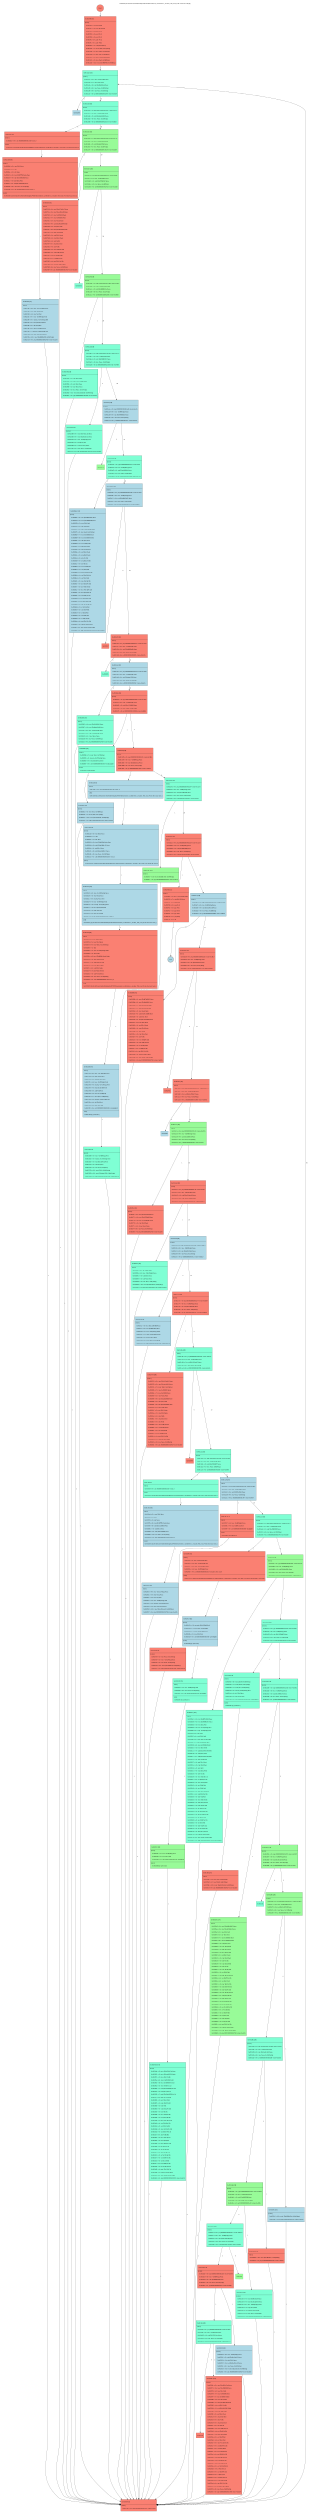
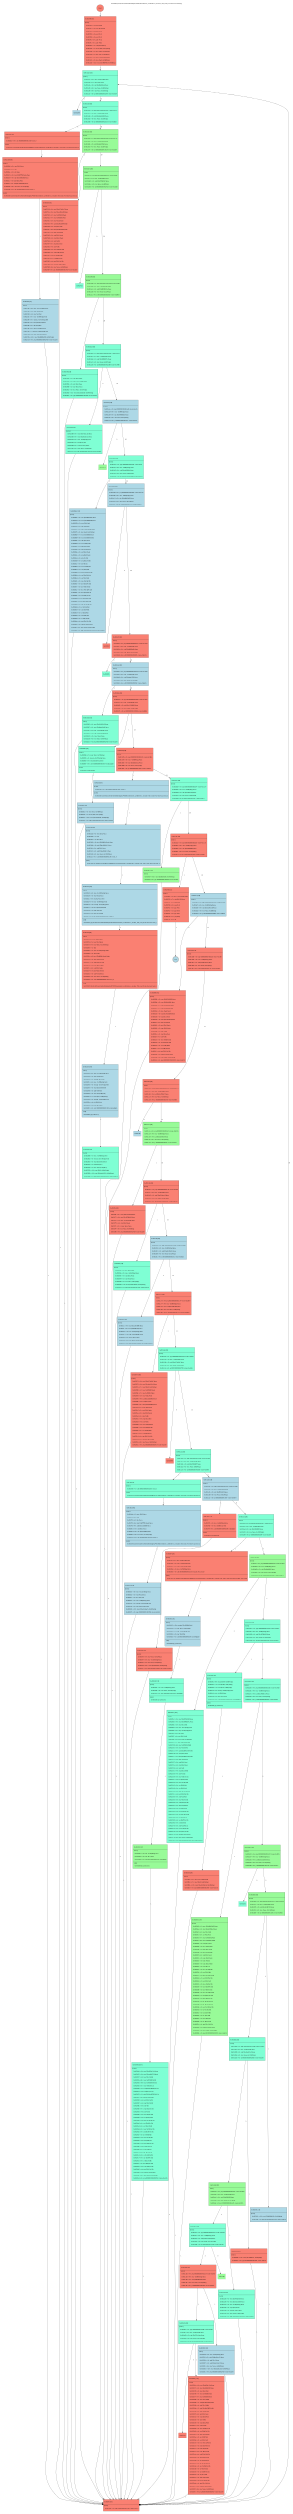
(167, 1091) -> none
